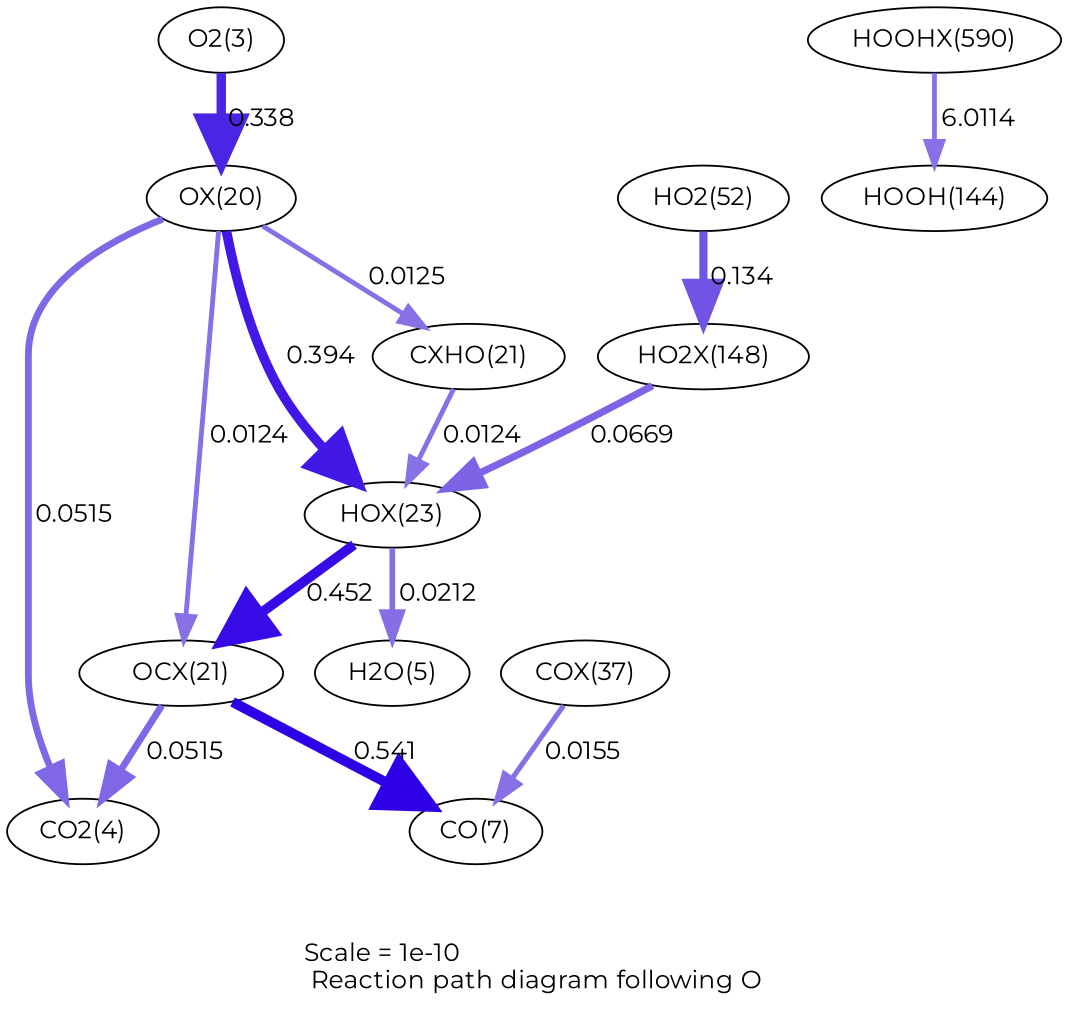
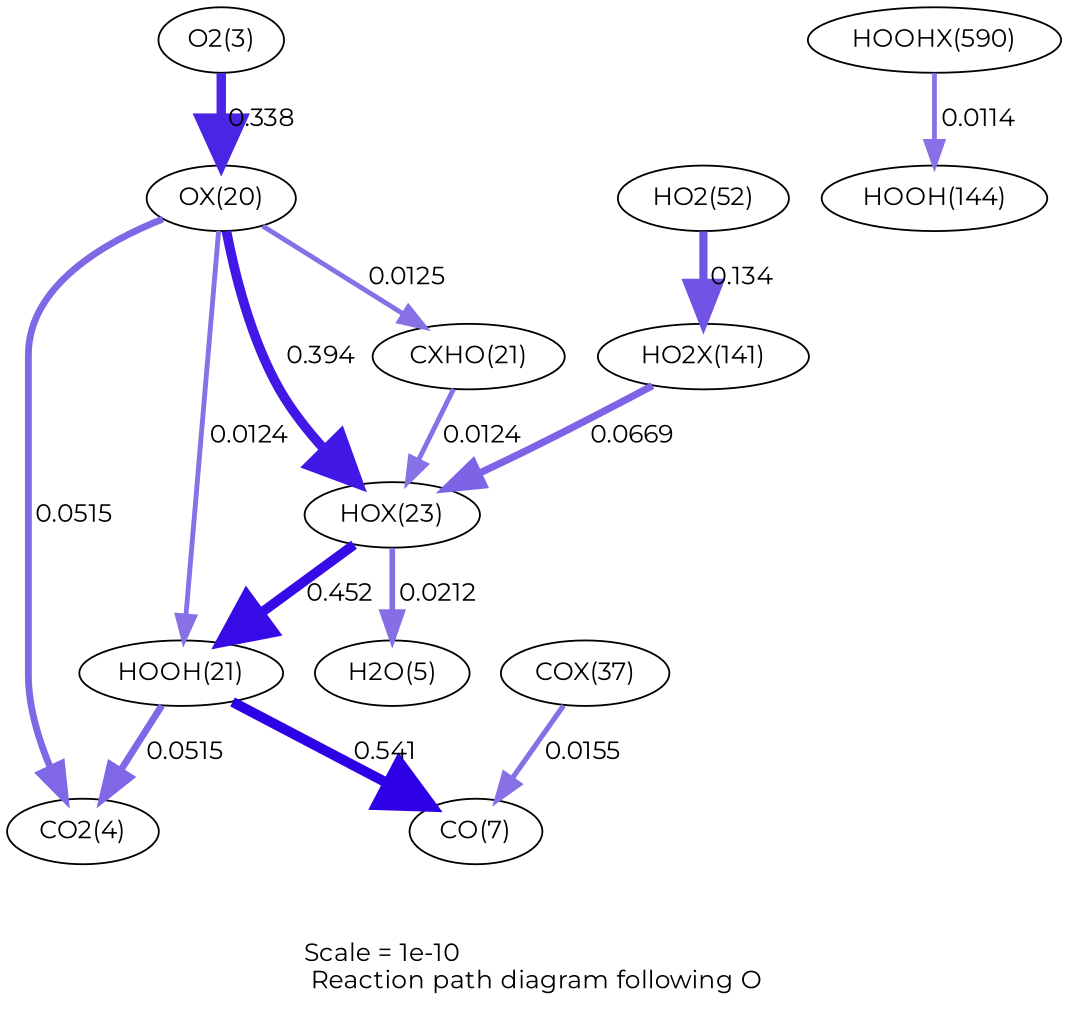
(975, 119) -> (975, 119)
(703, 357) -> (703, 357)
(181, 673) -> (181, 673)
